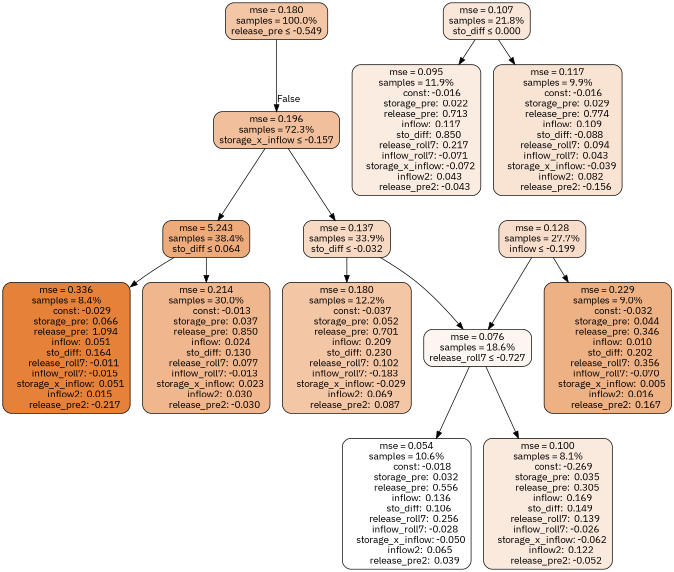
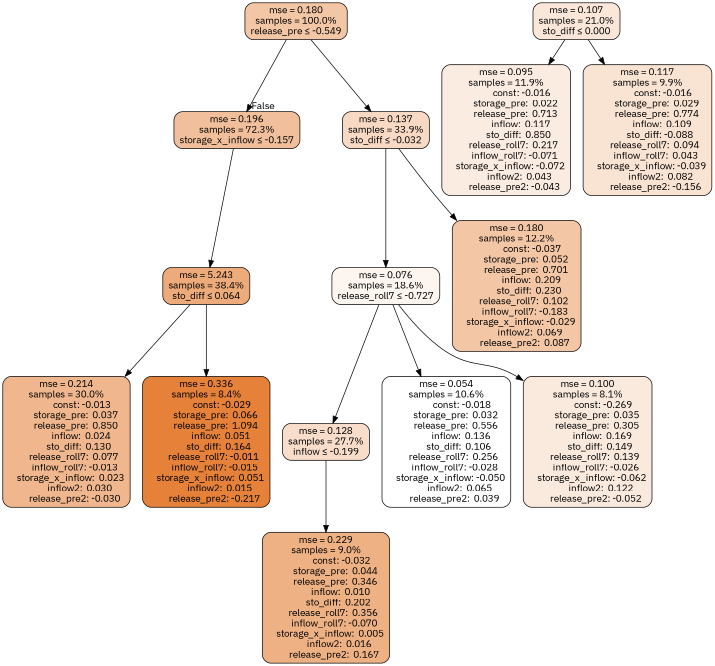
(487, 21) -> (576, 21)
(310, 182) -> (339, 73)
(512, 290) -> (357, 361)
